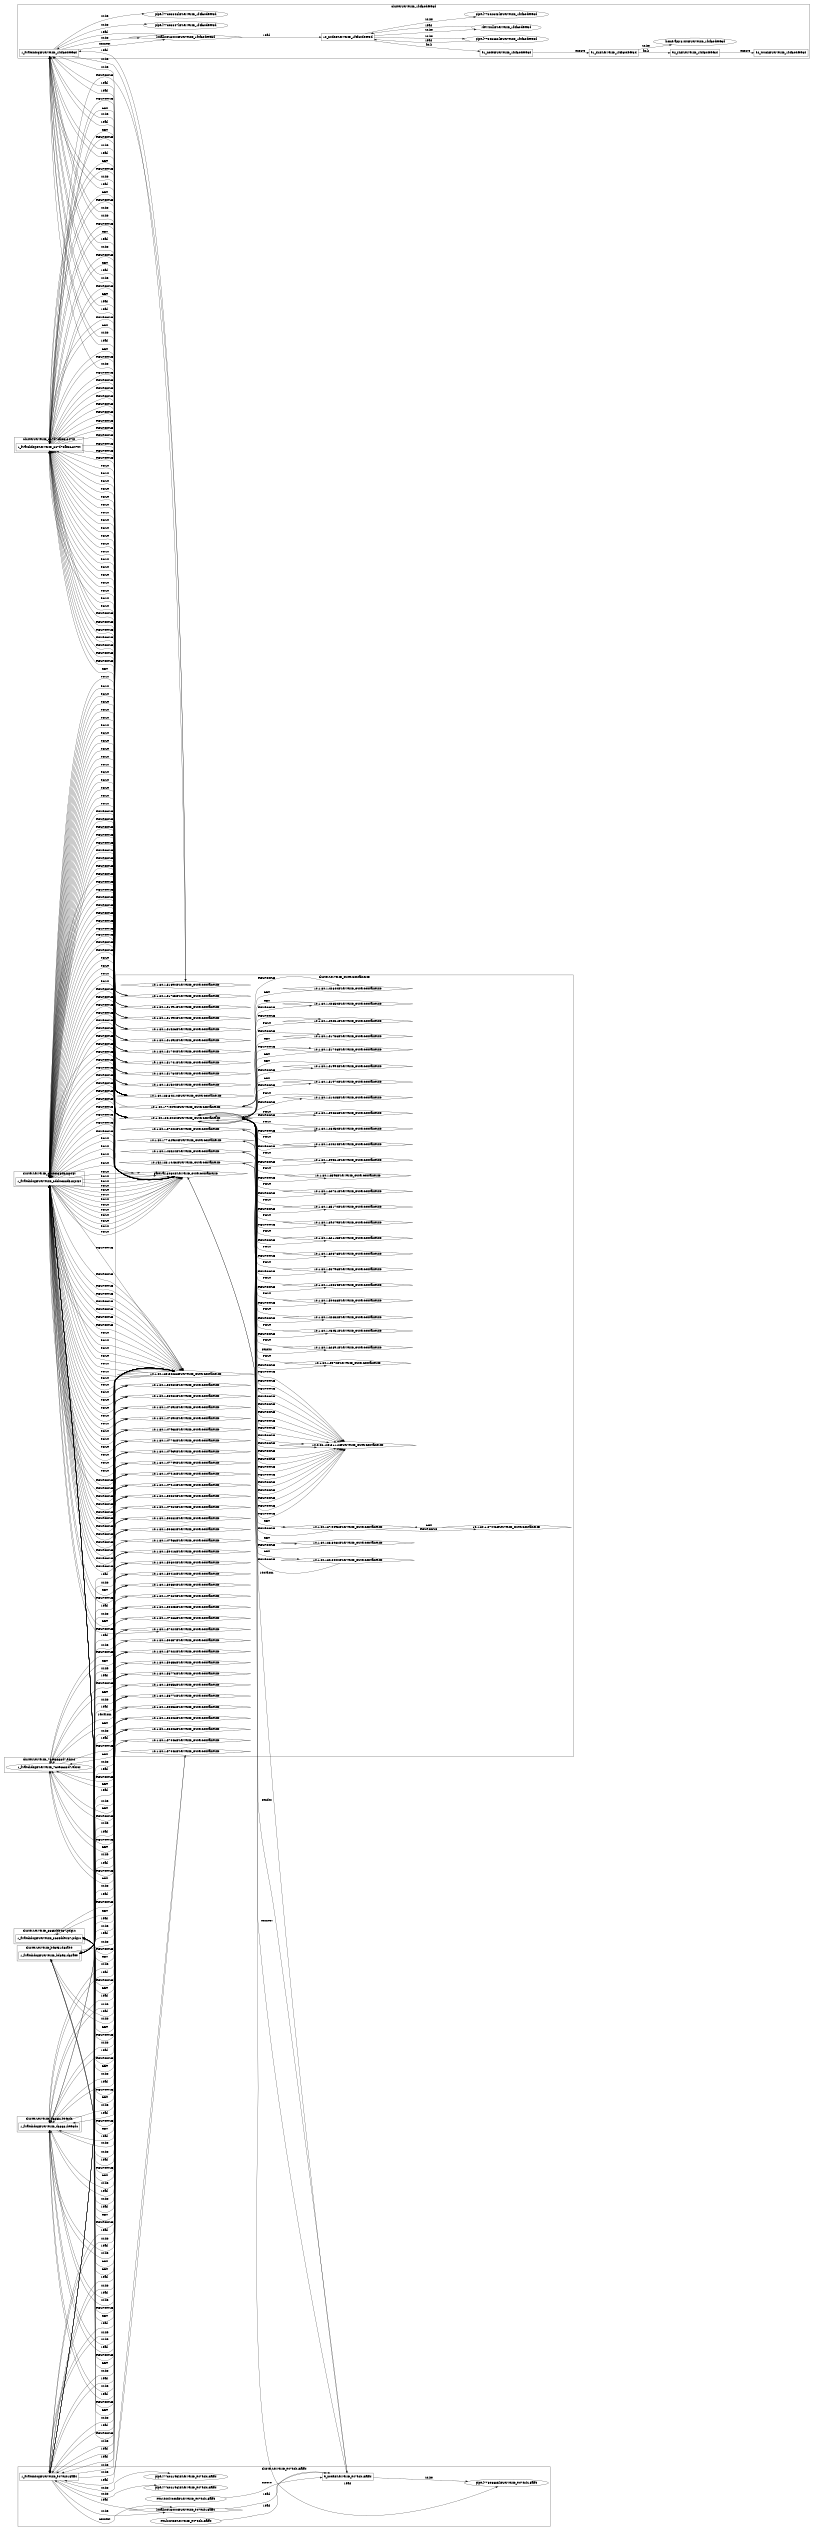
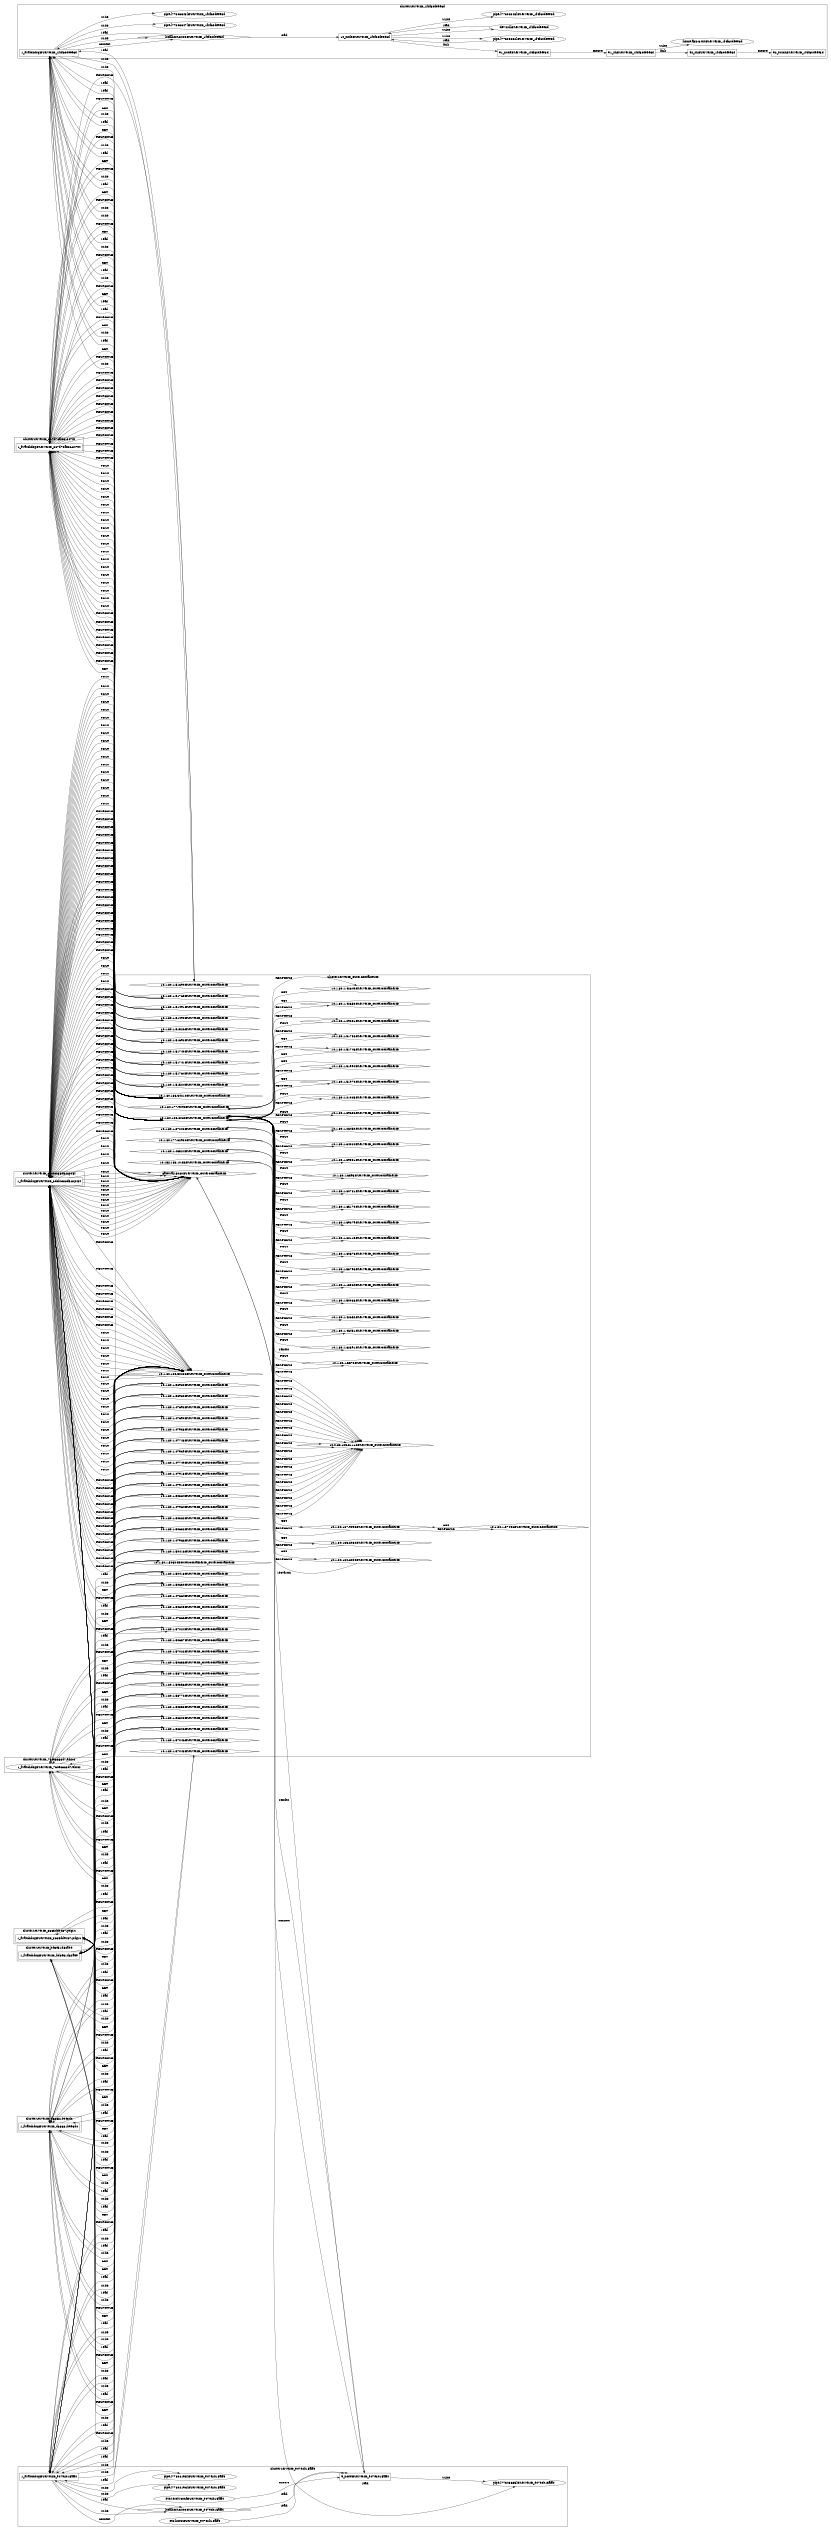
(186, 1563) -> (194, 1563)
(105, 1715) -> (105, 1715)
